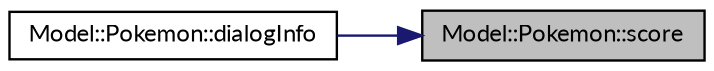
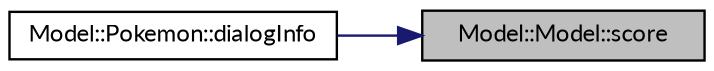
(563, 36) -> (563, 36)
